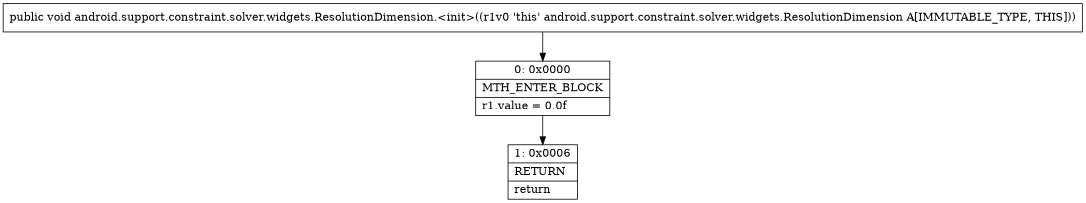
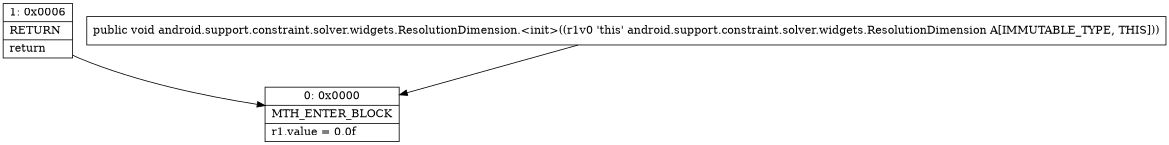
(543, 126) -> (163, 85)
